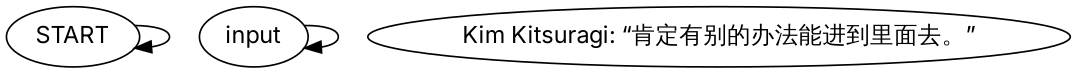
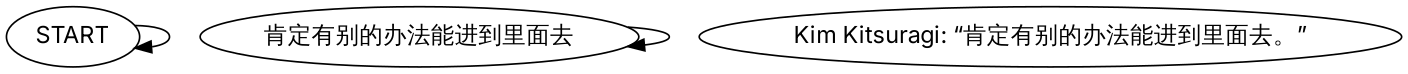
(254, 37) -> (419, 37)
